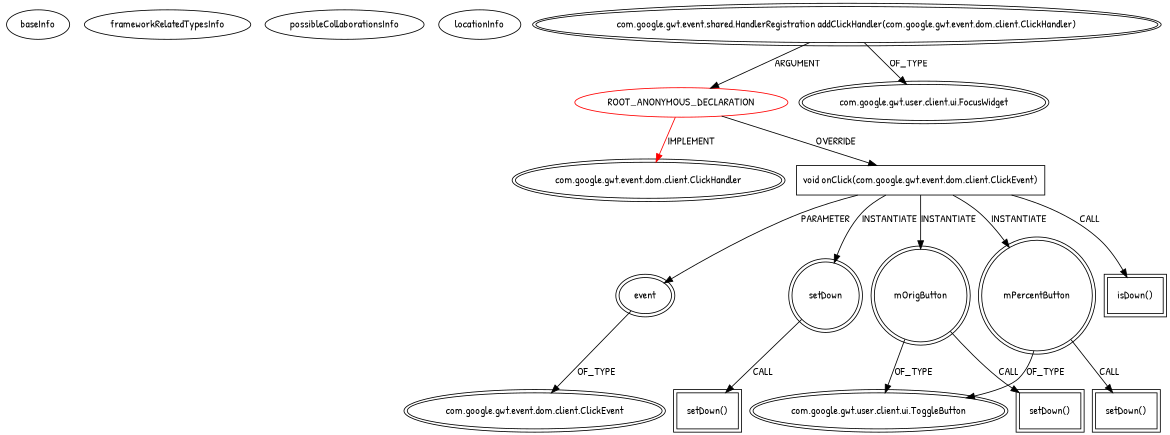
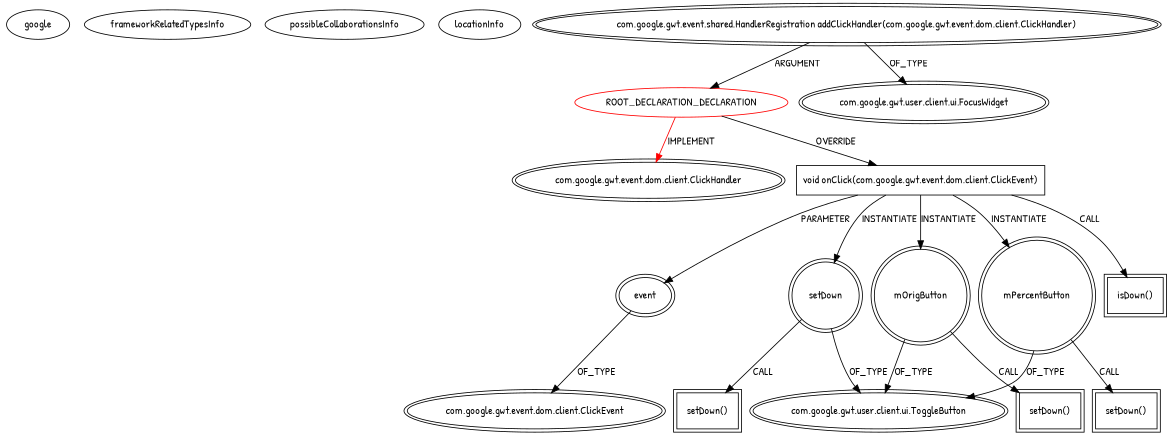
(38, 25) -> (38, 25)
(681, 102) -> (681, 102)
none -> (840, 359)
